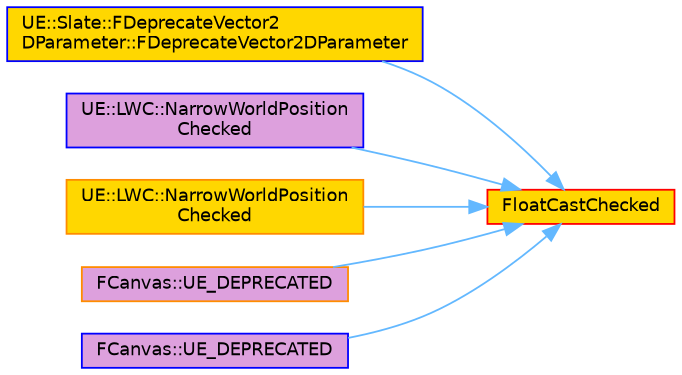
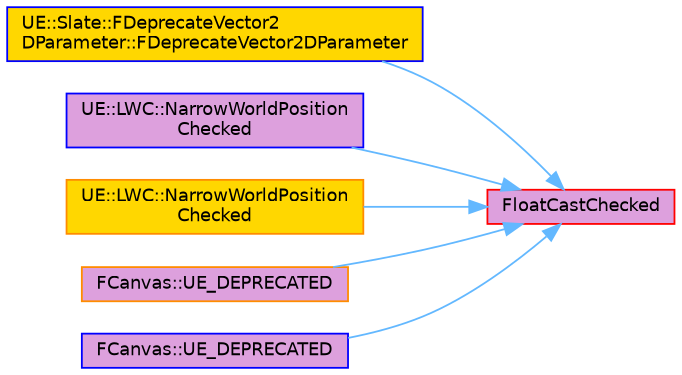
(581, 207) -> (581, 207)
